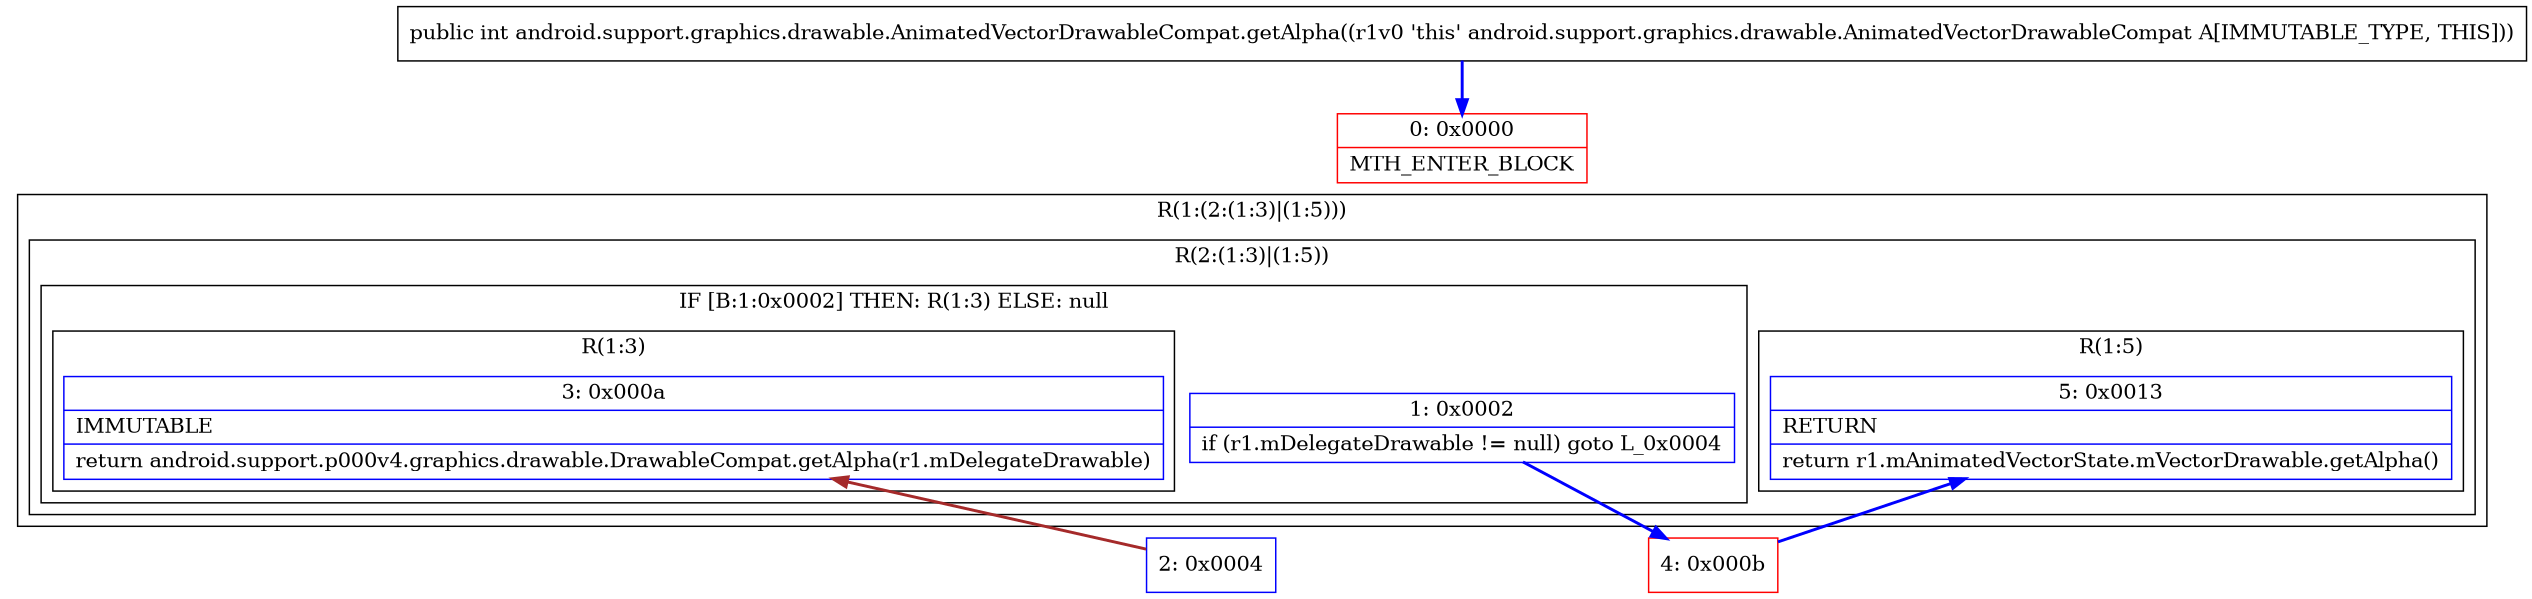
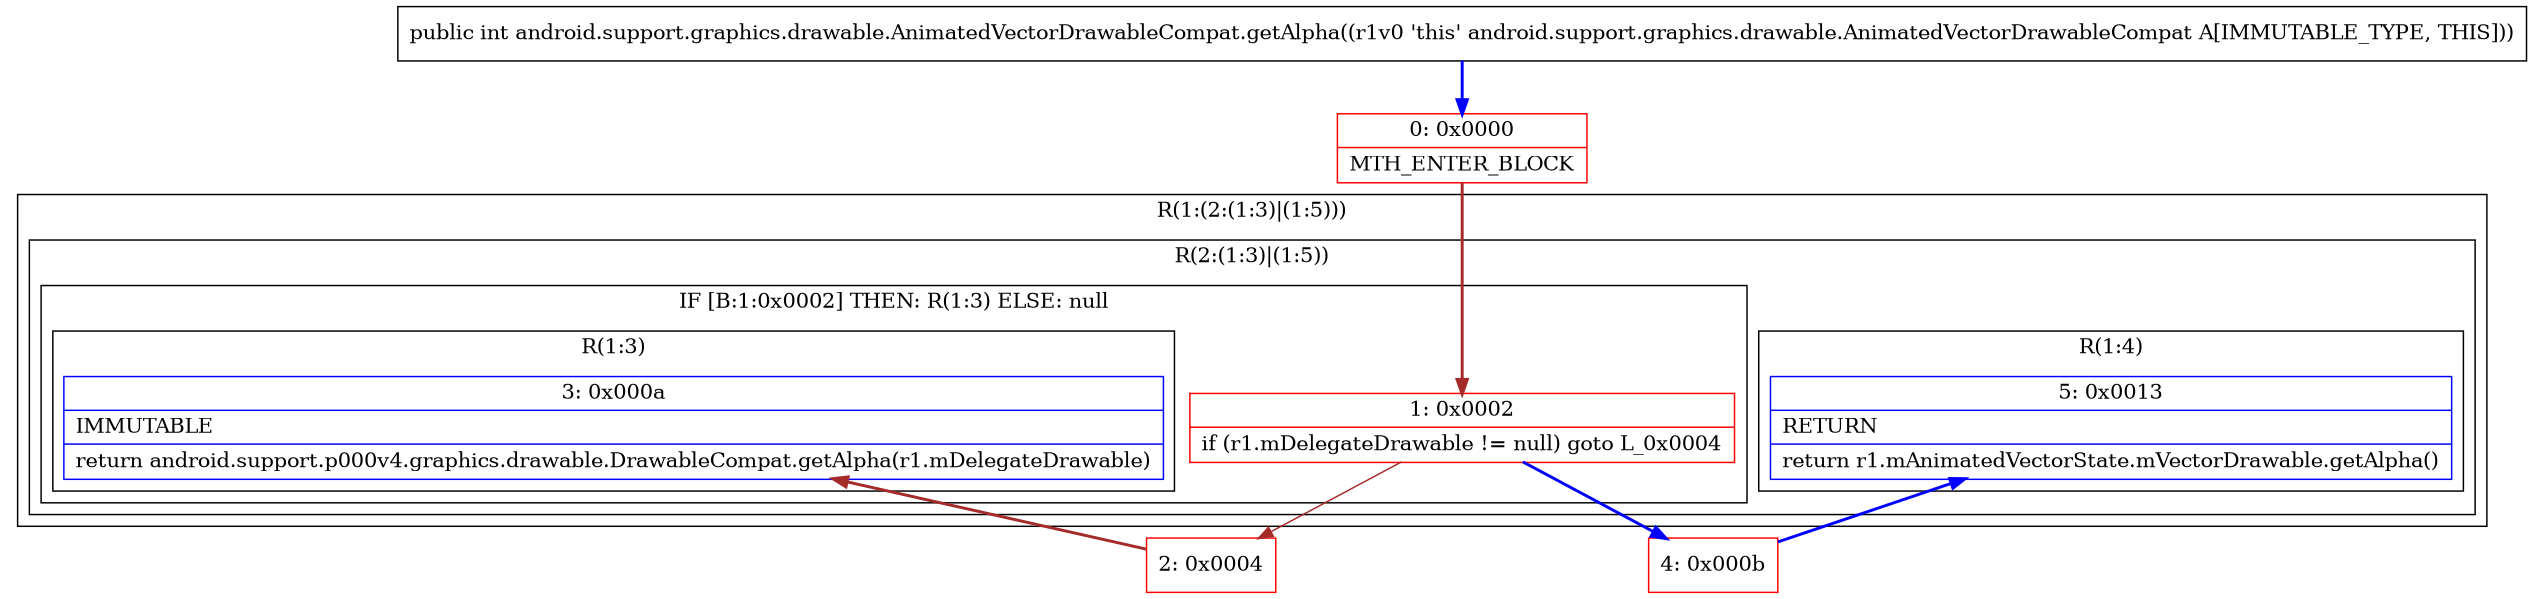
none -> (1462, 276)
(2111, 348) -> (2111, 348)
(1462, 428) -> (1462, 428)
none -> (1343, 493)
(1211, 565) -> (1211, 565)
